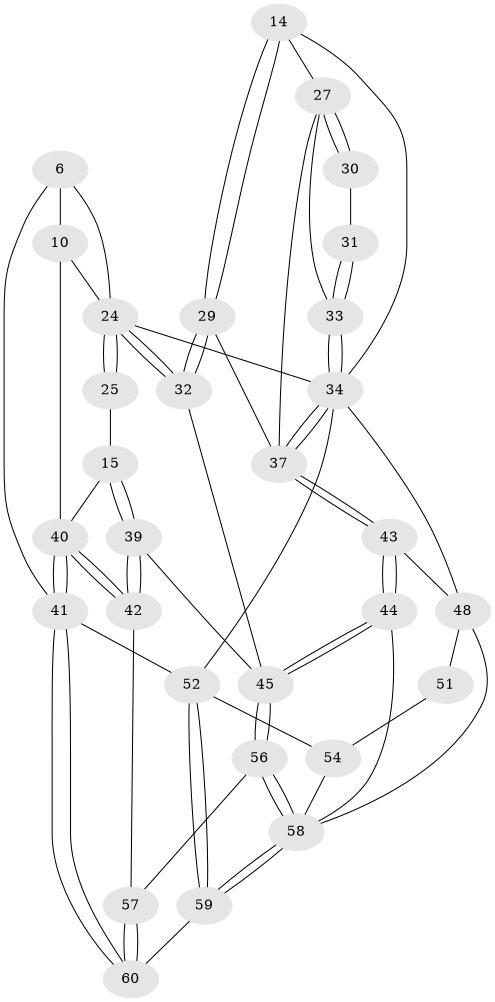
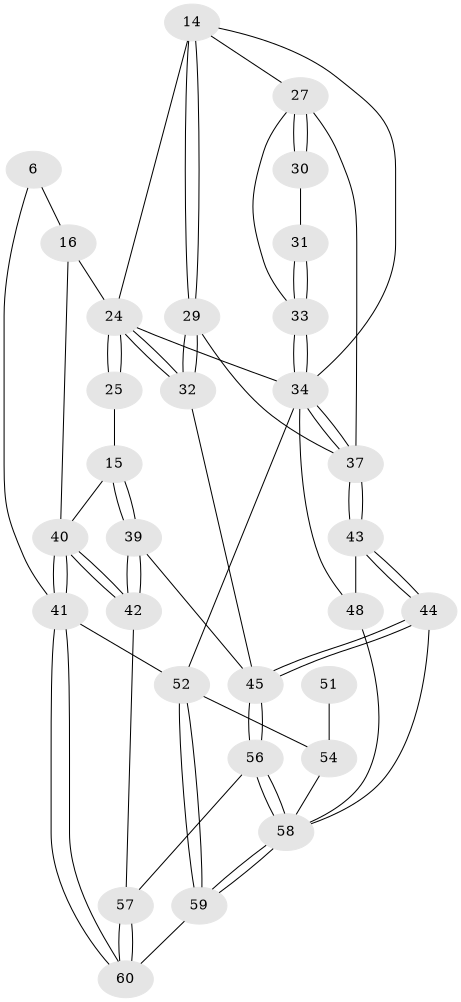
(102, 239) -> (153, 170)
(60, 243) -> (68, 243)
(454, 648) -> none
